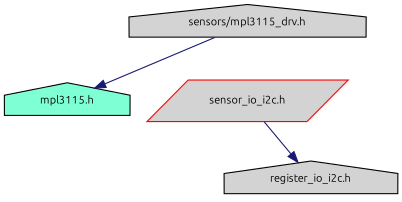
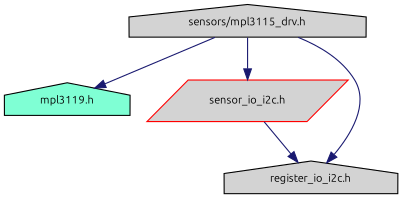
none -> (248, 53)
none -> (357, 85)
(67, 101) -> (67, 101)
